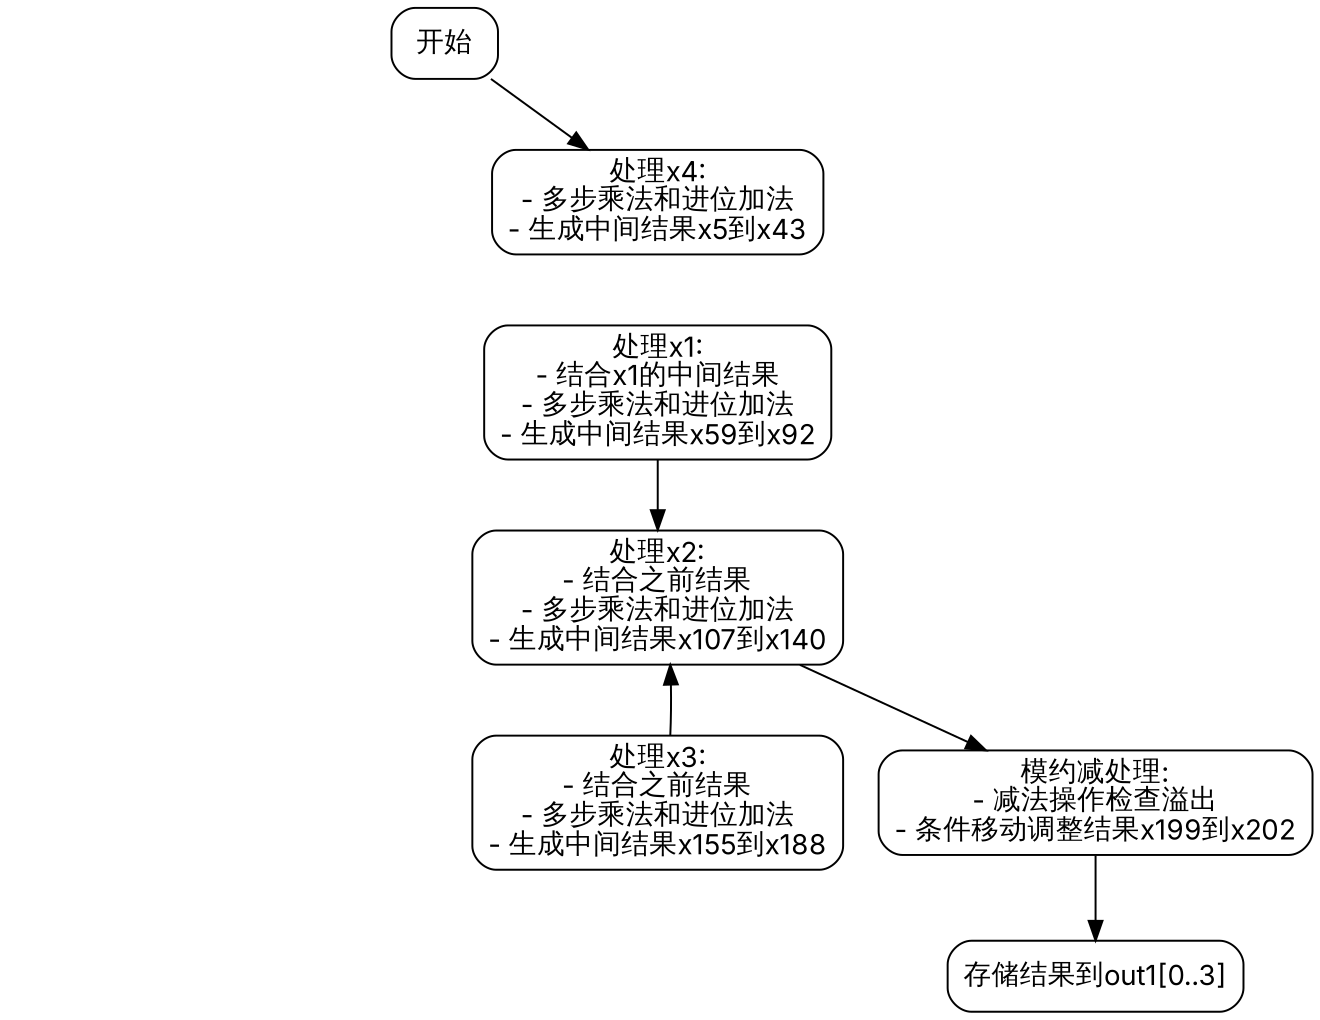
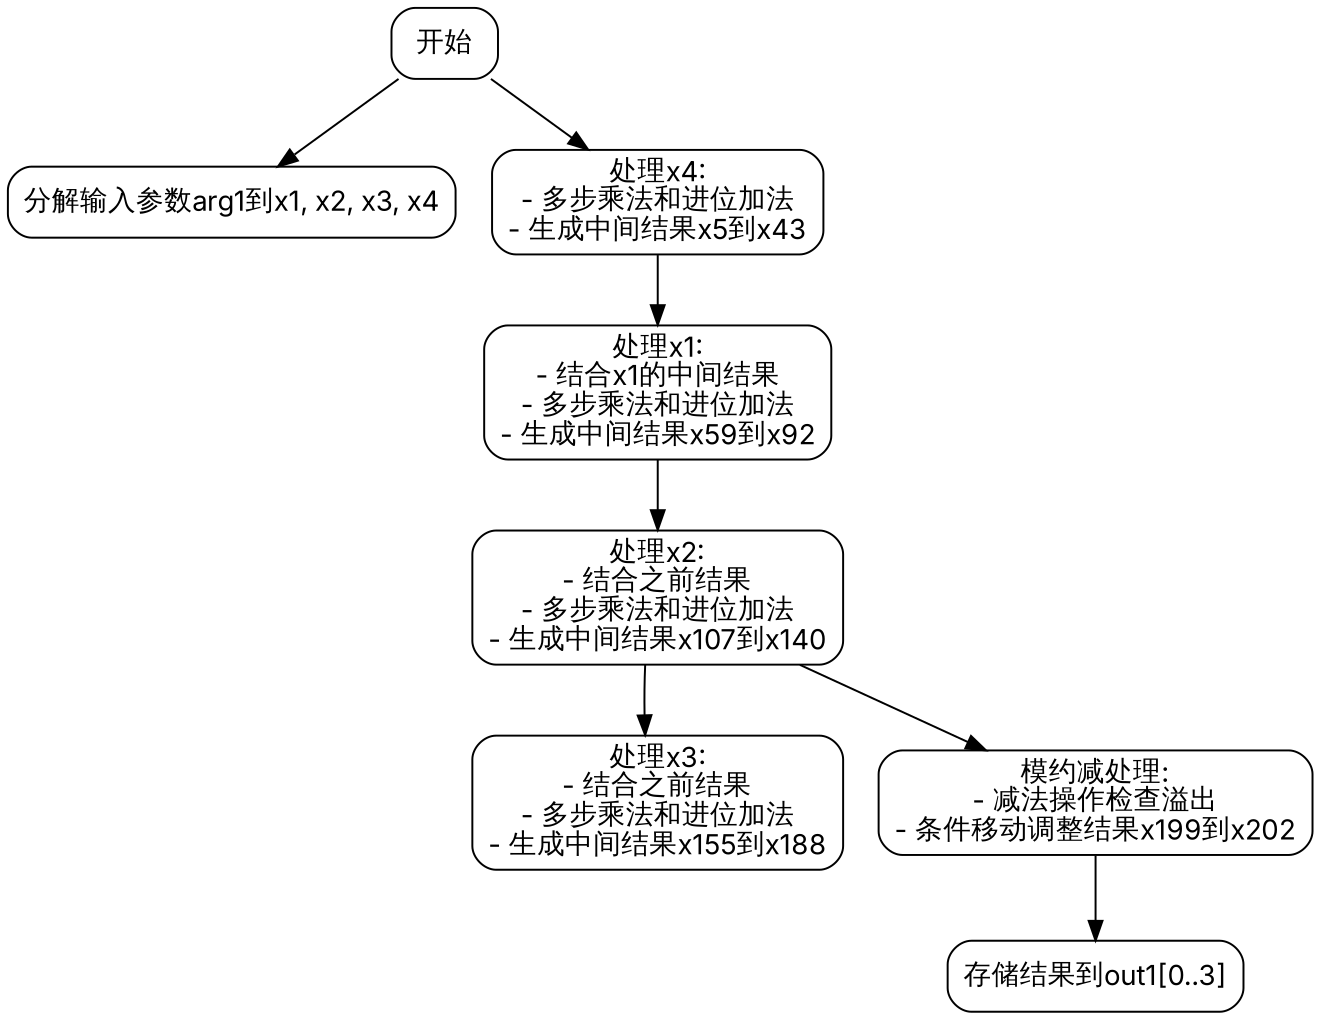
none -> (232, 202)
none -> (658, 280)
(671, 710) -> (644, 690)
